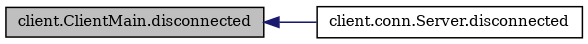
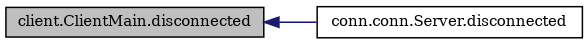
(450, 22) -> (450, 22)
